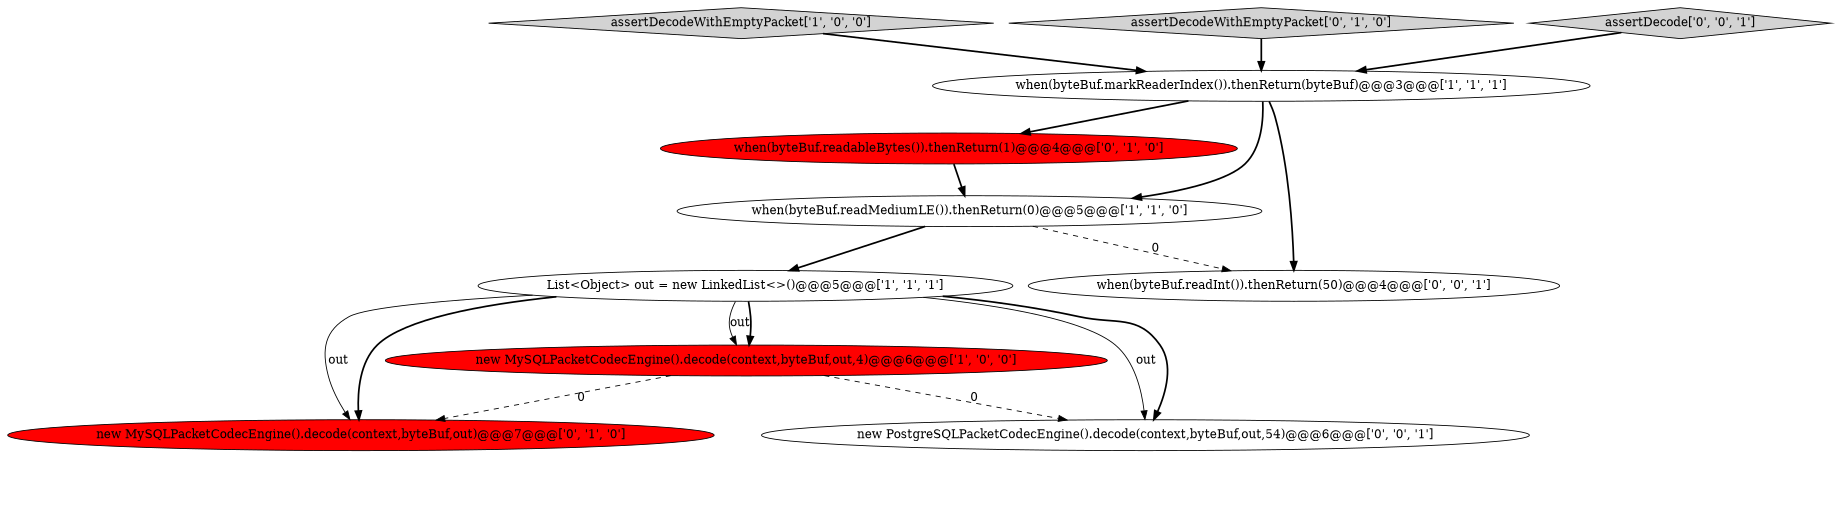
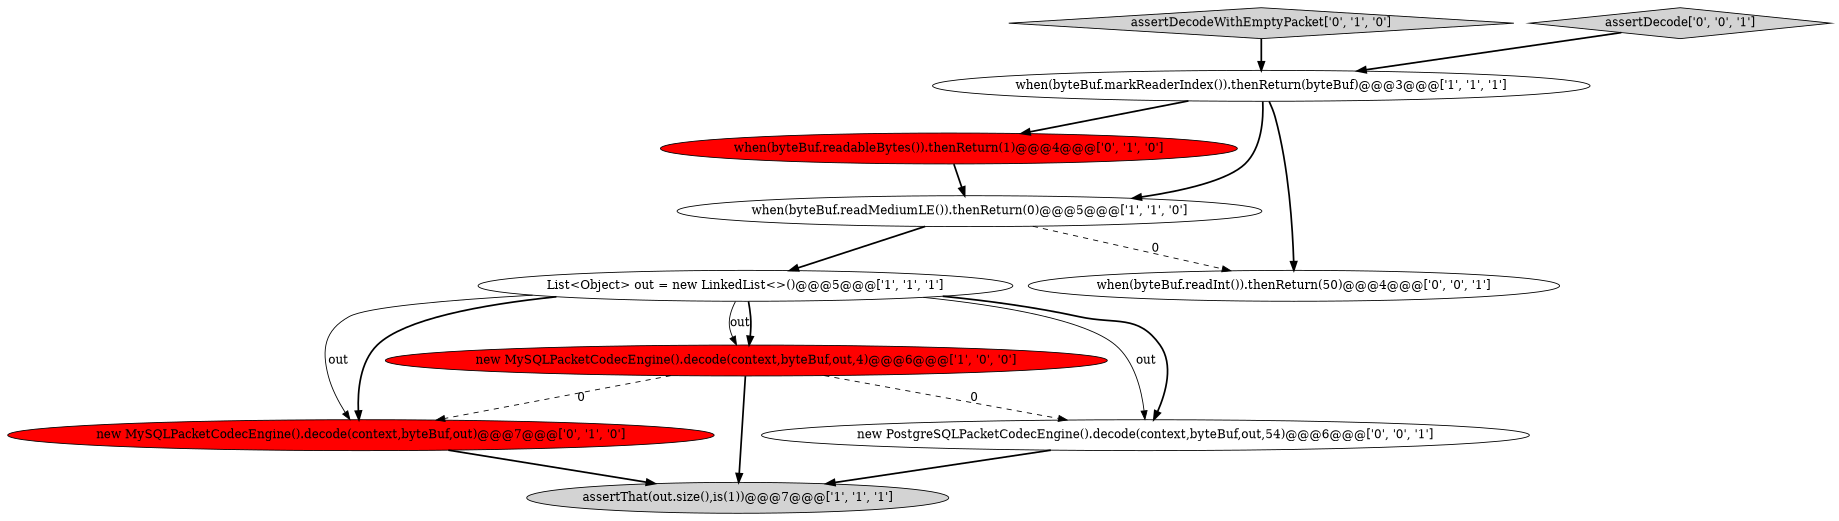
(741, 23) -> none
none -> (738, 498)
